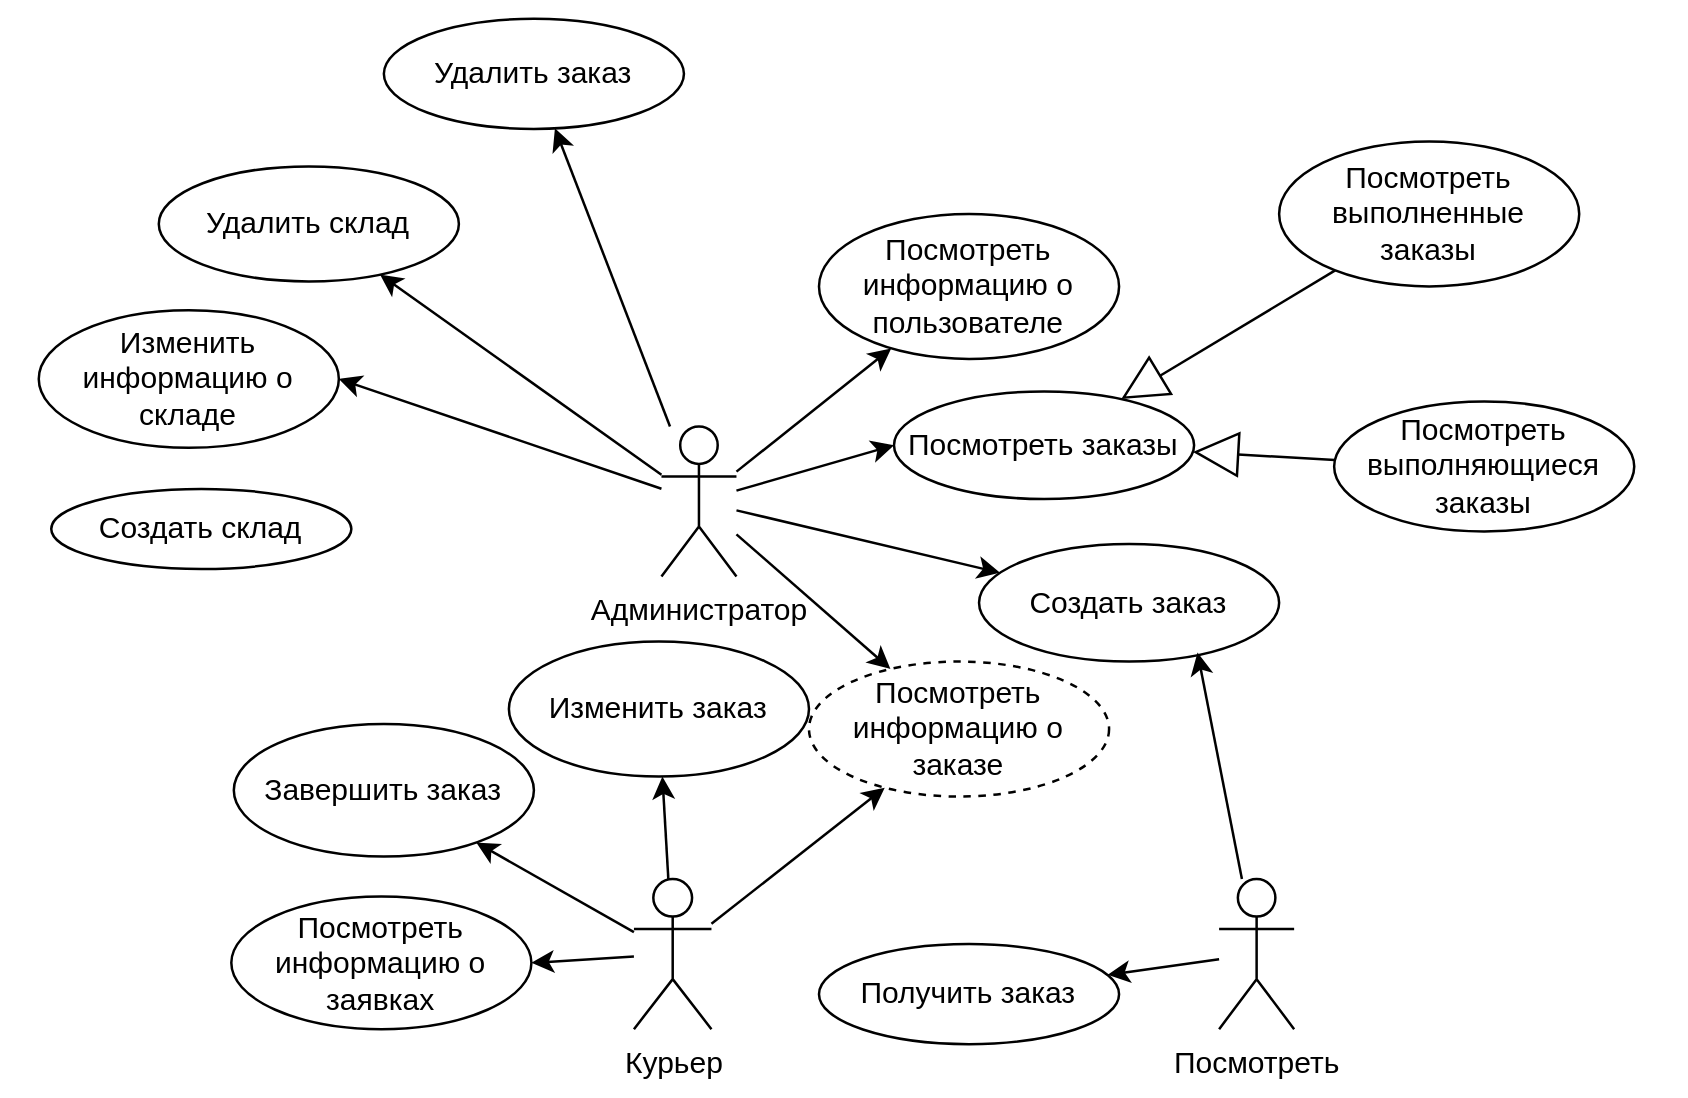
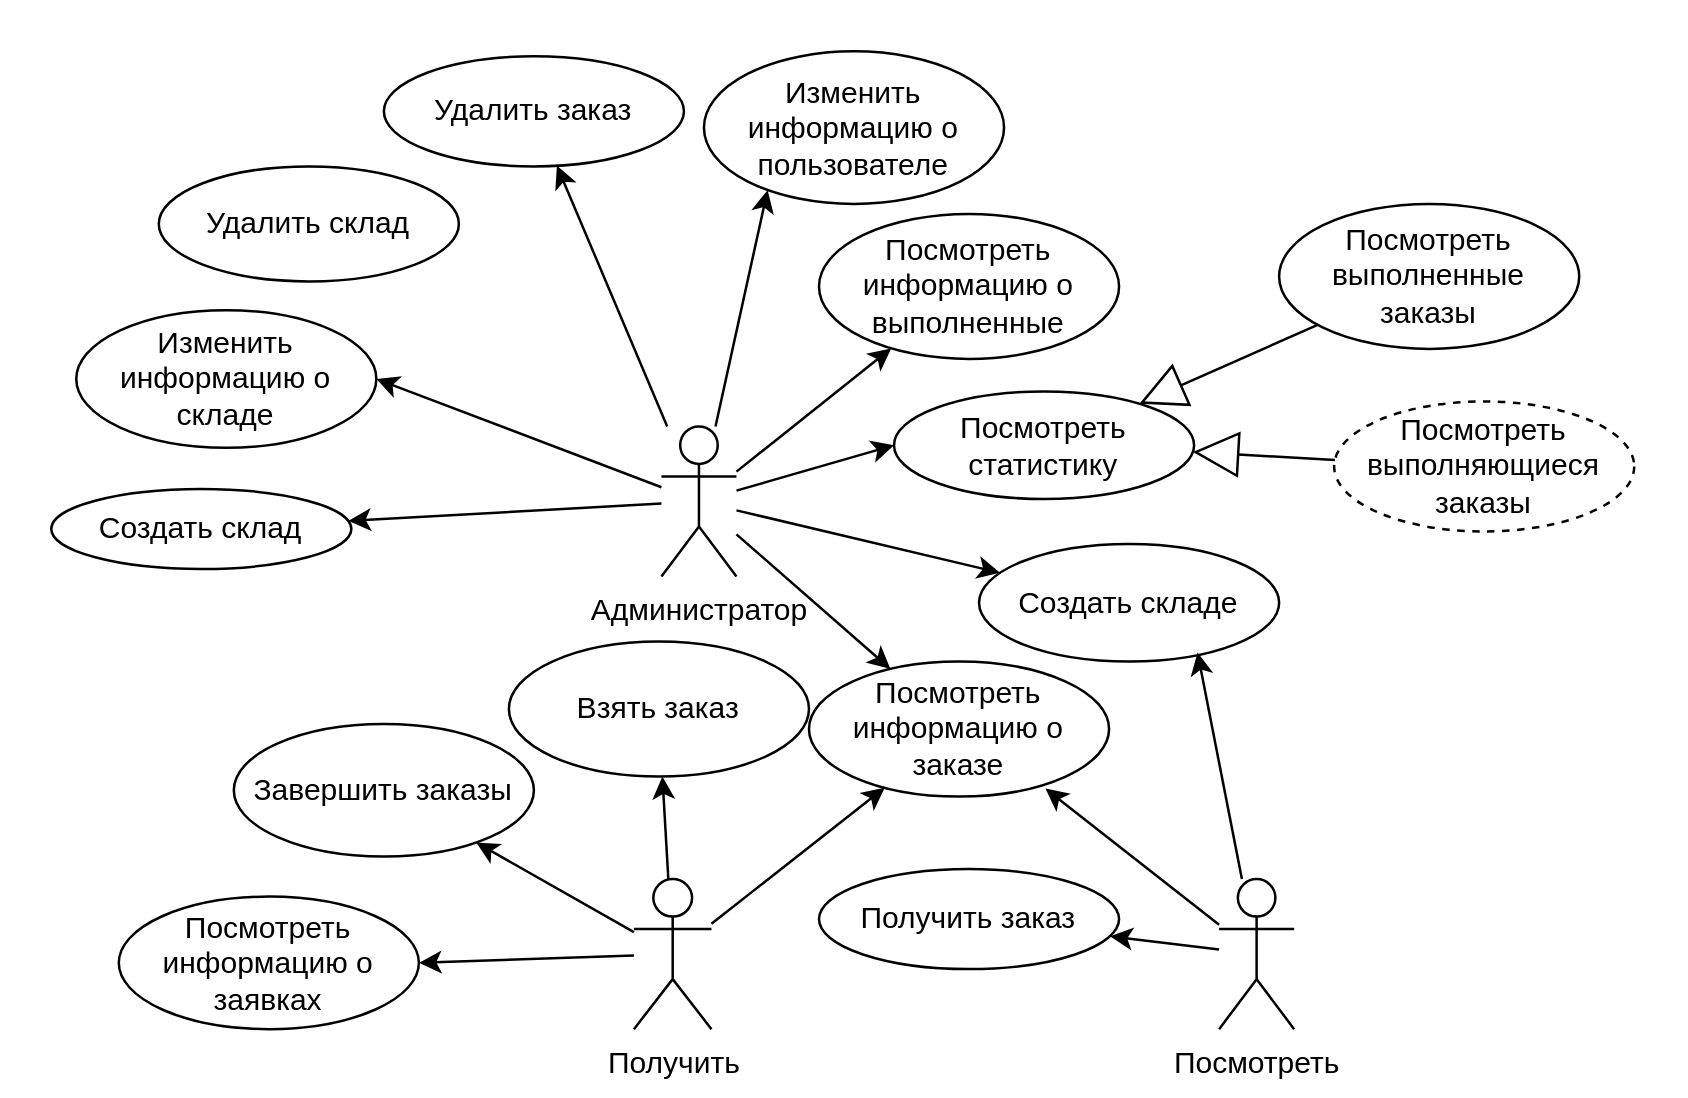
(534, 74) -> (534, 111)
none -> (854, 128)
(1429, 214) -> (1429, 276)
(969, 286) -> (969, 286)
none -> (739, 316)
(189, 379) -> (226, 379)
(527, 379) -> none
(1044, 446) -> (1044, 446)
(1484, 466) -> (1484, 466)
none -> (513, 512)
(1129, 604) -> (1129, 604)
(659, 709) -> (659, 709)
(959, 729) -> (959, 729)
(384, 791) -> (384, 791)
none -> (1137, 861)
(381, 963) -> (269, 963)
(969, 994) -> (969, 919)
(675, 1064) -> (675, 1064)
